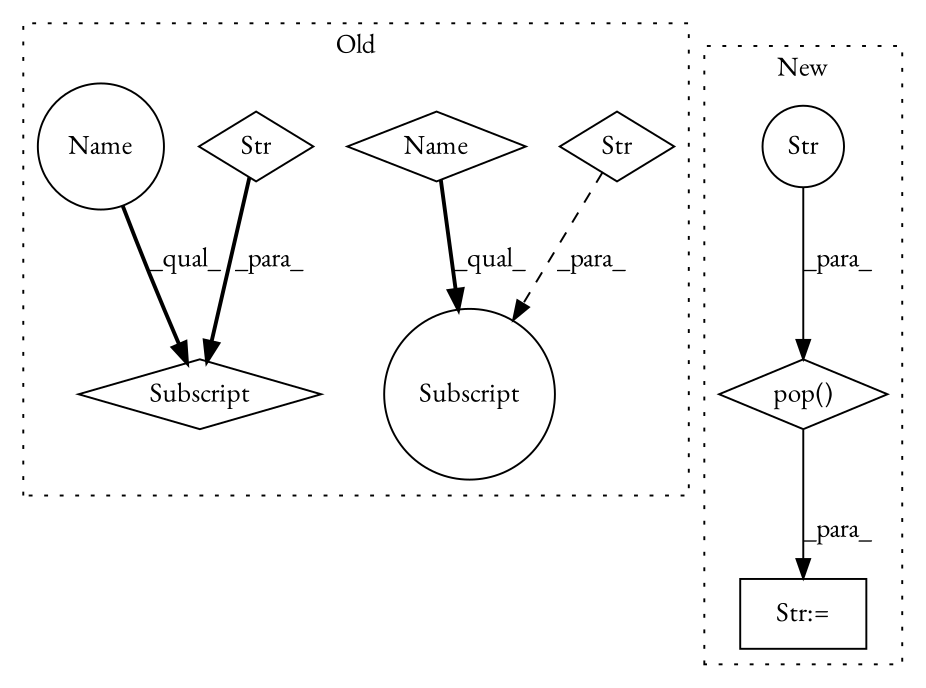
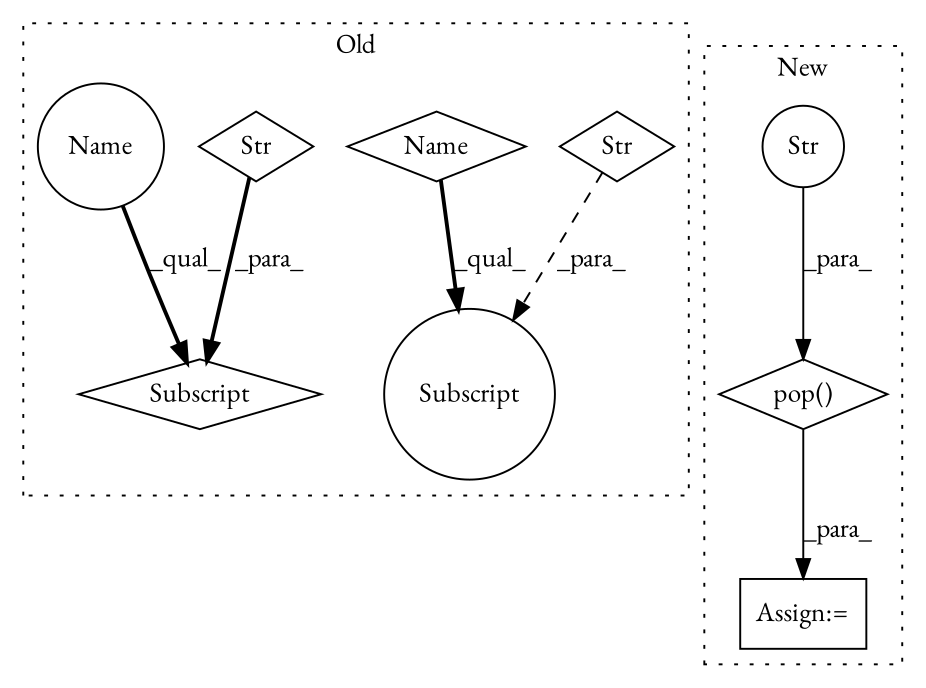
(803, 614) -> (803, 614)
